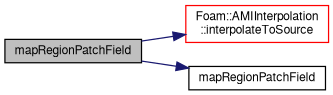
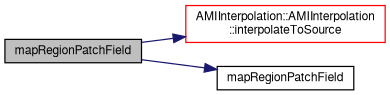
(257, 24) -> (285, 24)
